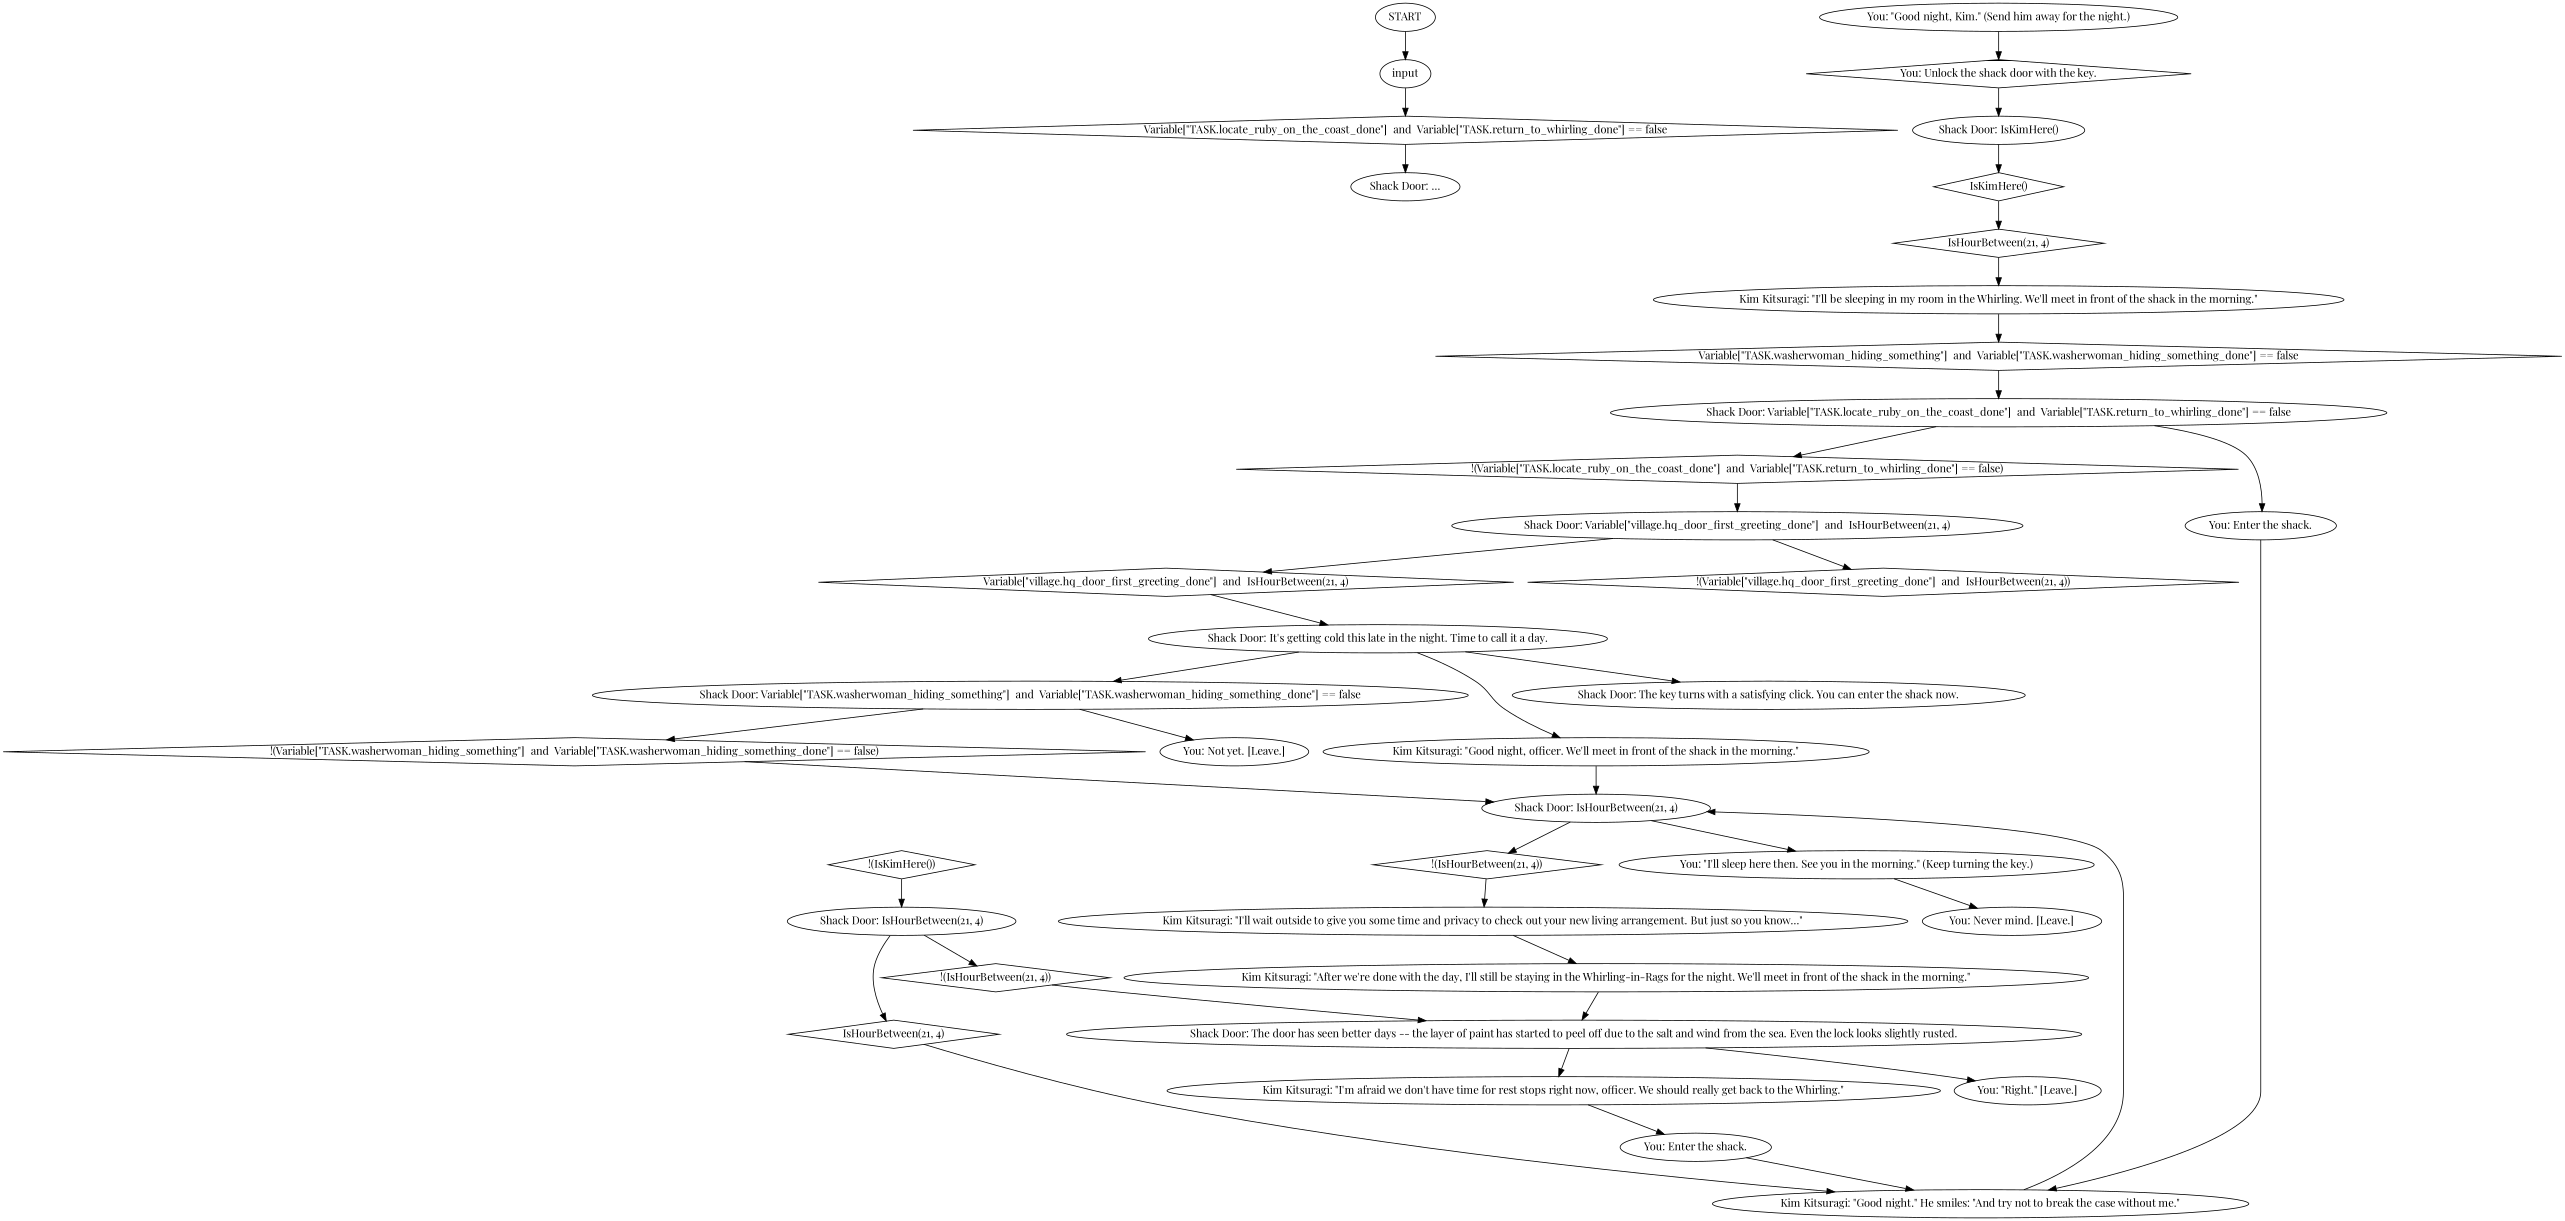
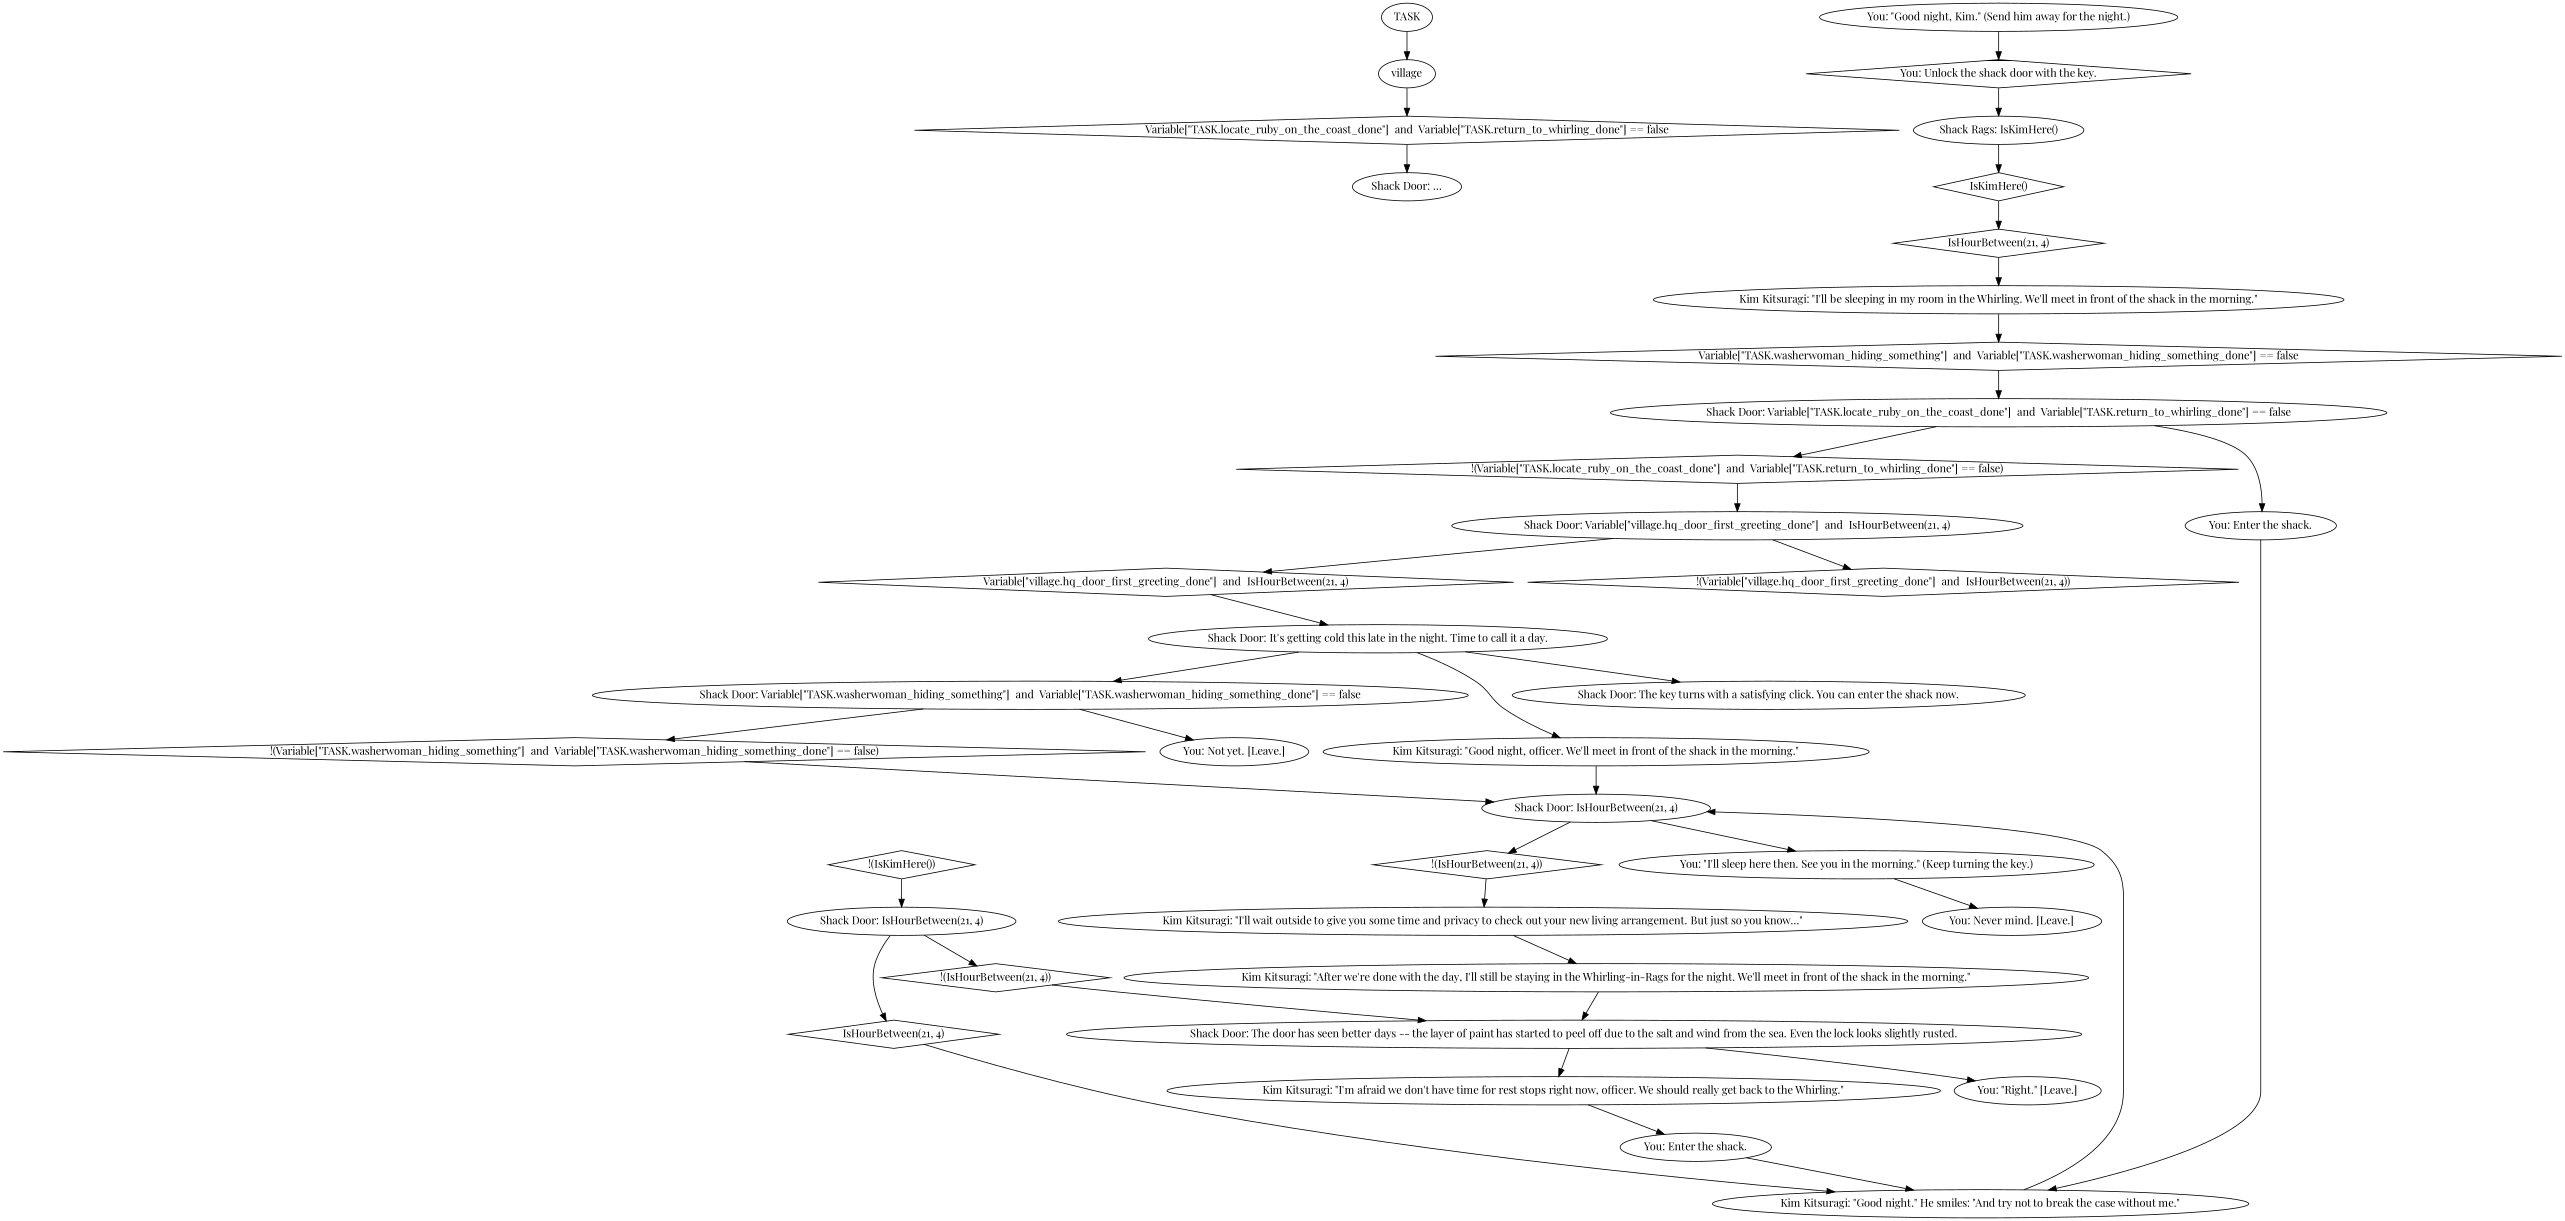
(1405, 17) -> (1407, 17)
(1405, 74) -> (1407, 74)
(1999, 130) -> (1999, 130)
